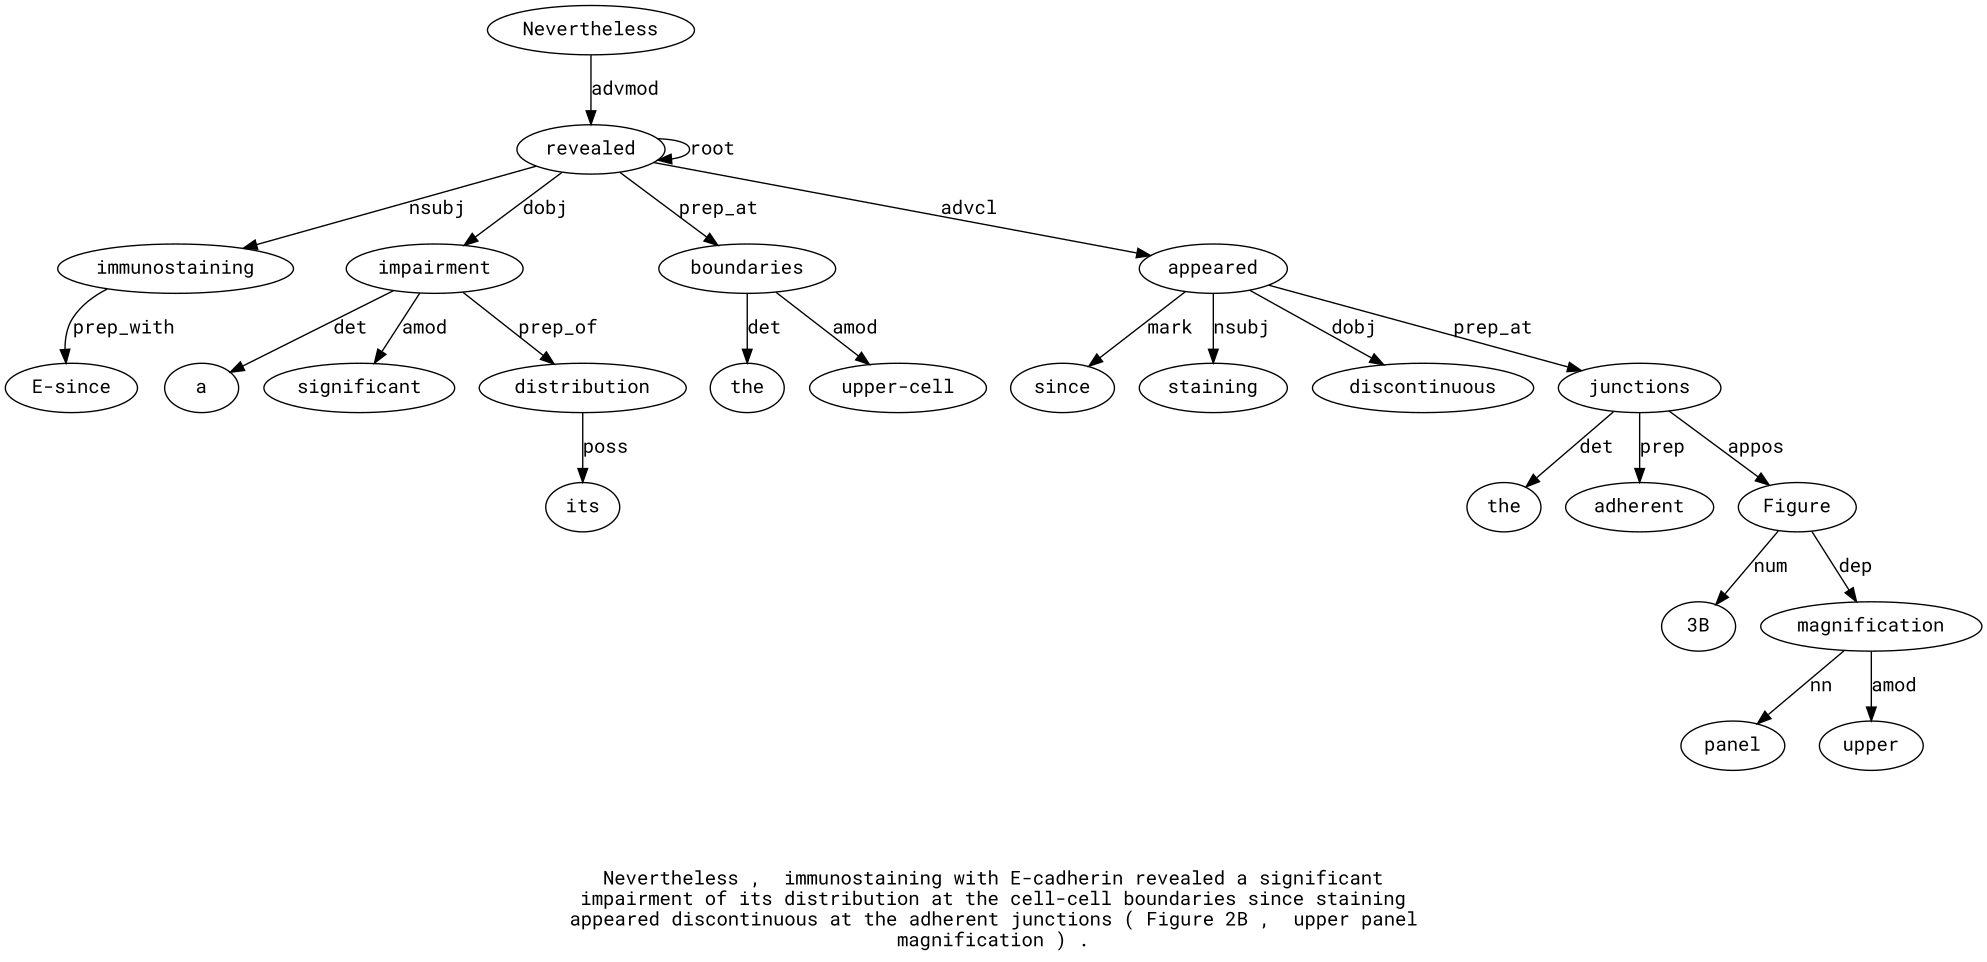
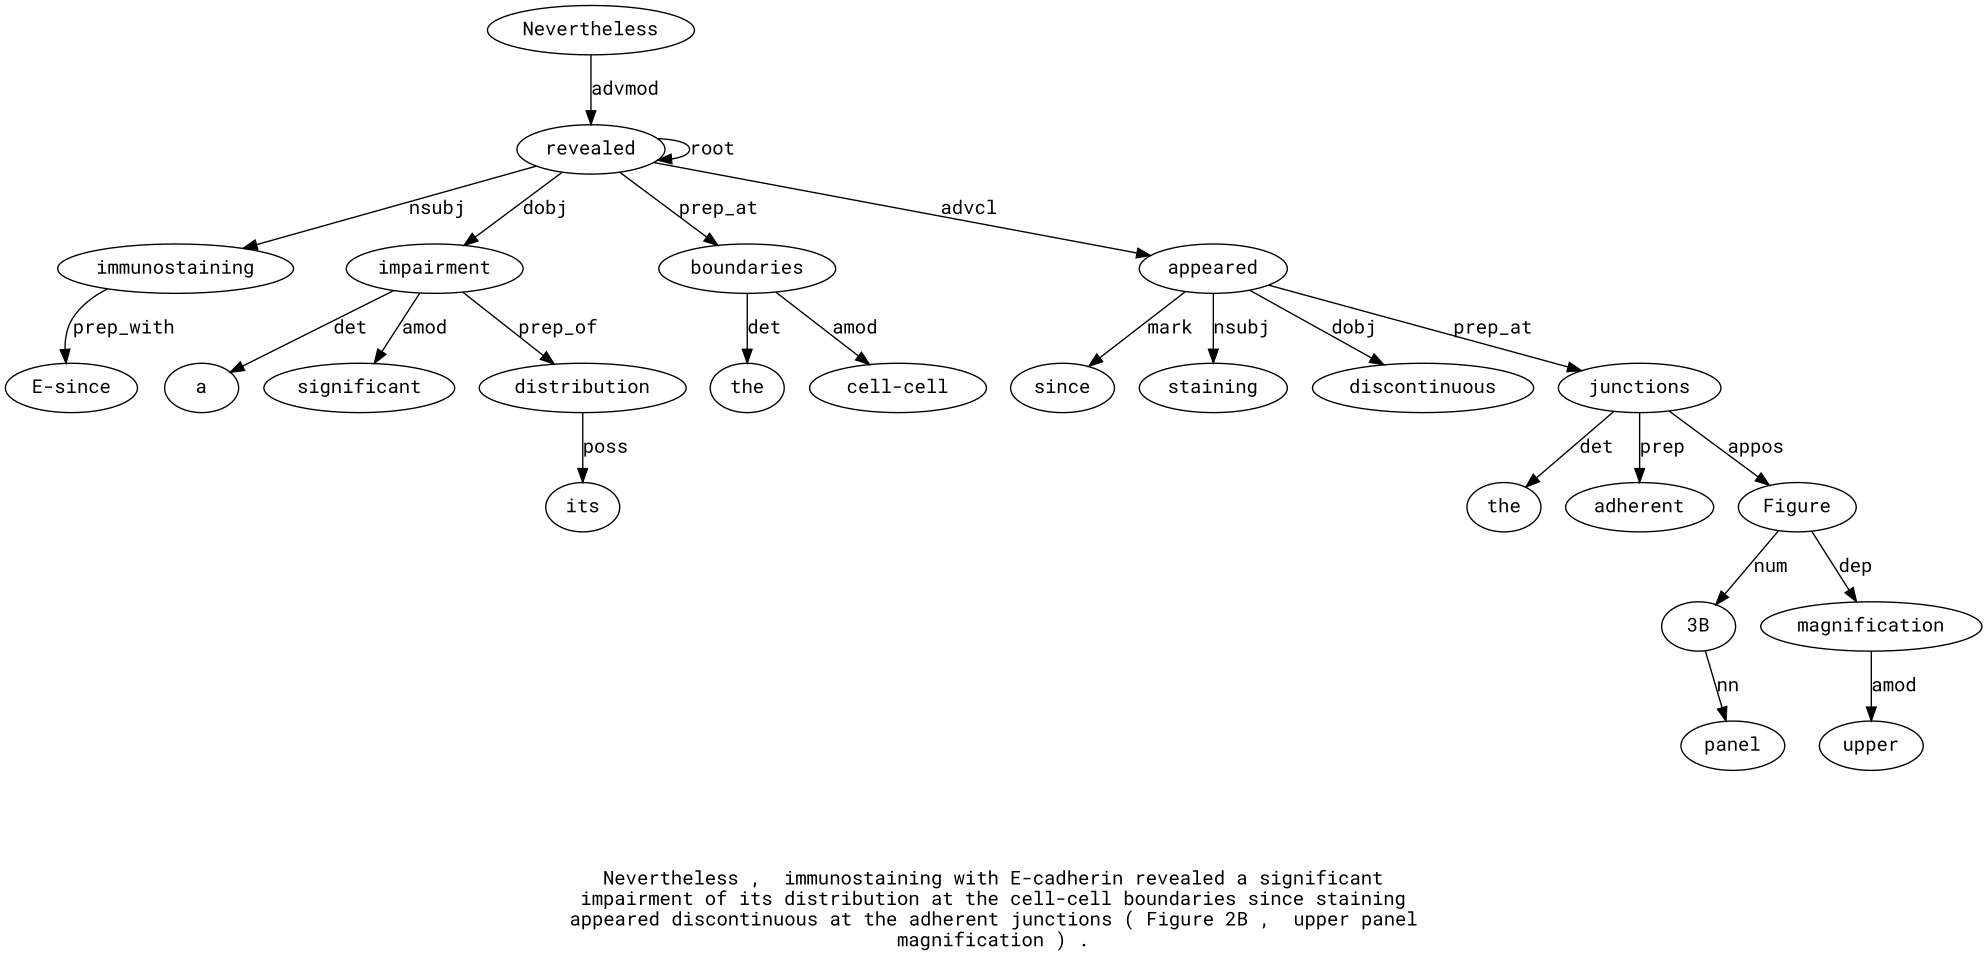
(898, 388) -> (898, 388)
(1806, 683) -> (1714, 679)
